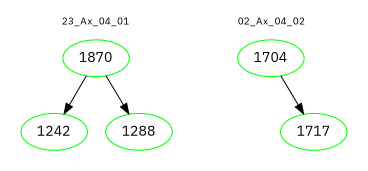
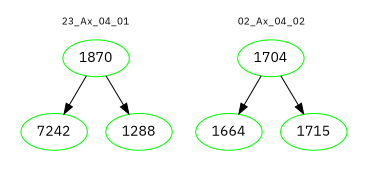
(54, 132) -> (54, 132)
none -> (229, 132)
(314, 132) -> (314, 132)
